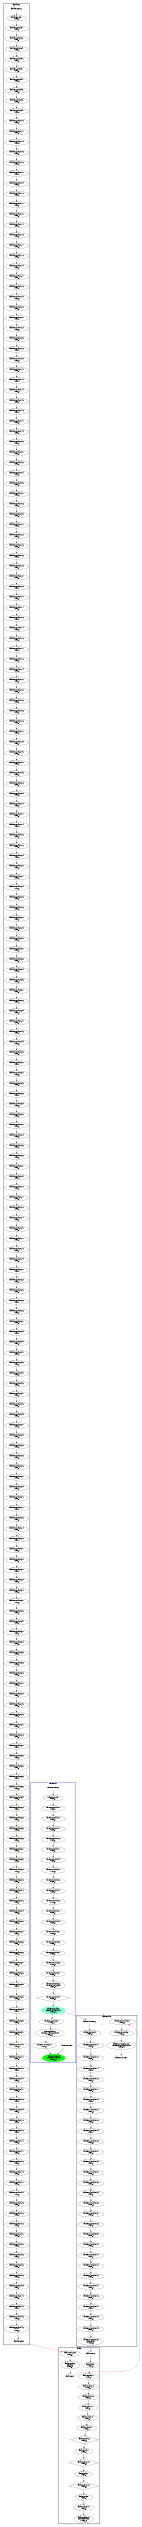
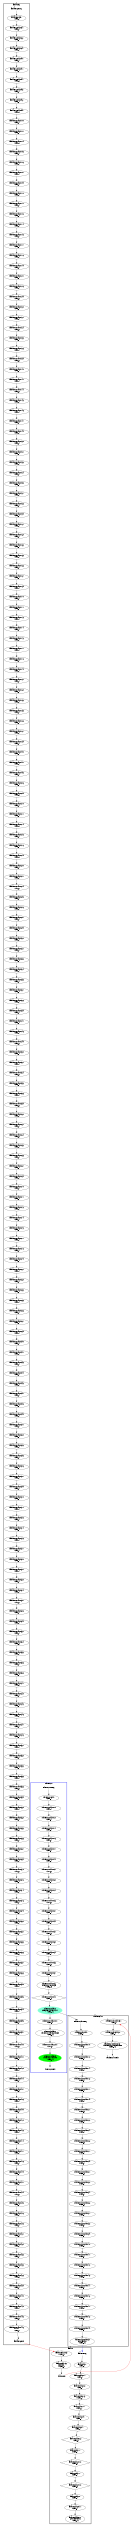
(74, 2015) -> (70, 2016)
(62, 2051) -> (50, 2064)
